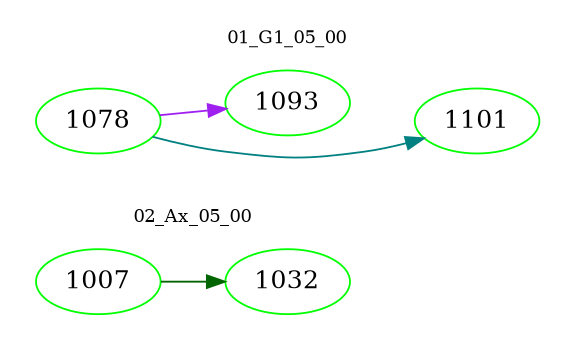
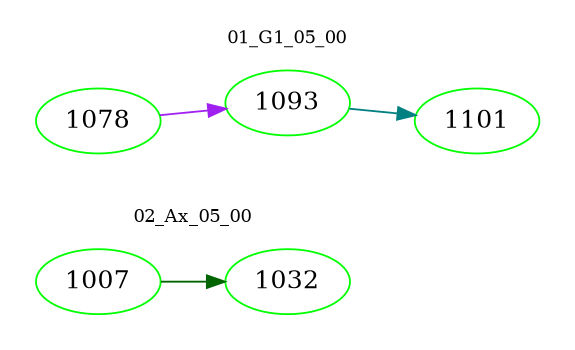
(279, 157) -> (373, 111)
